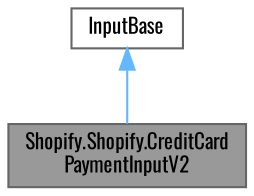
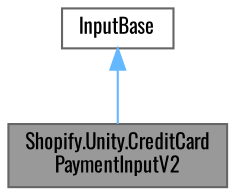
(127, 156) -> (118, 156)
